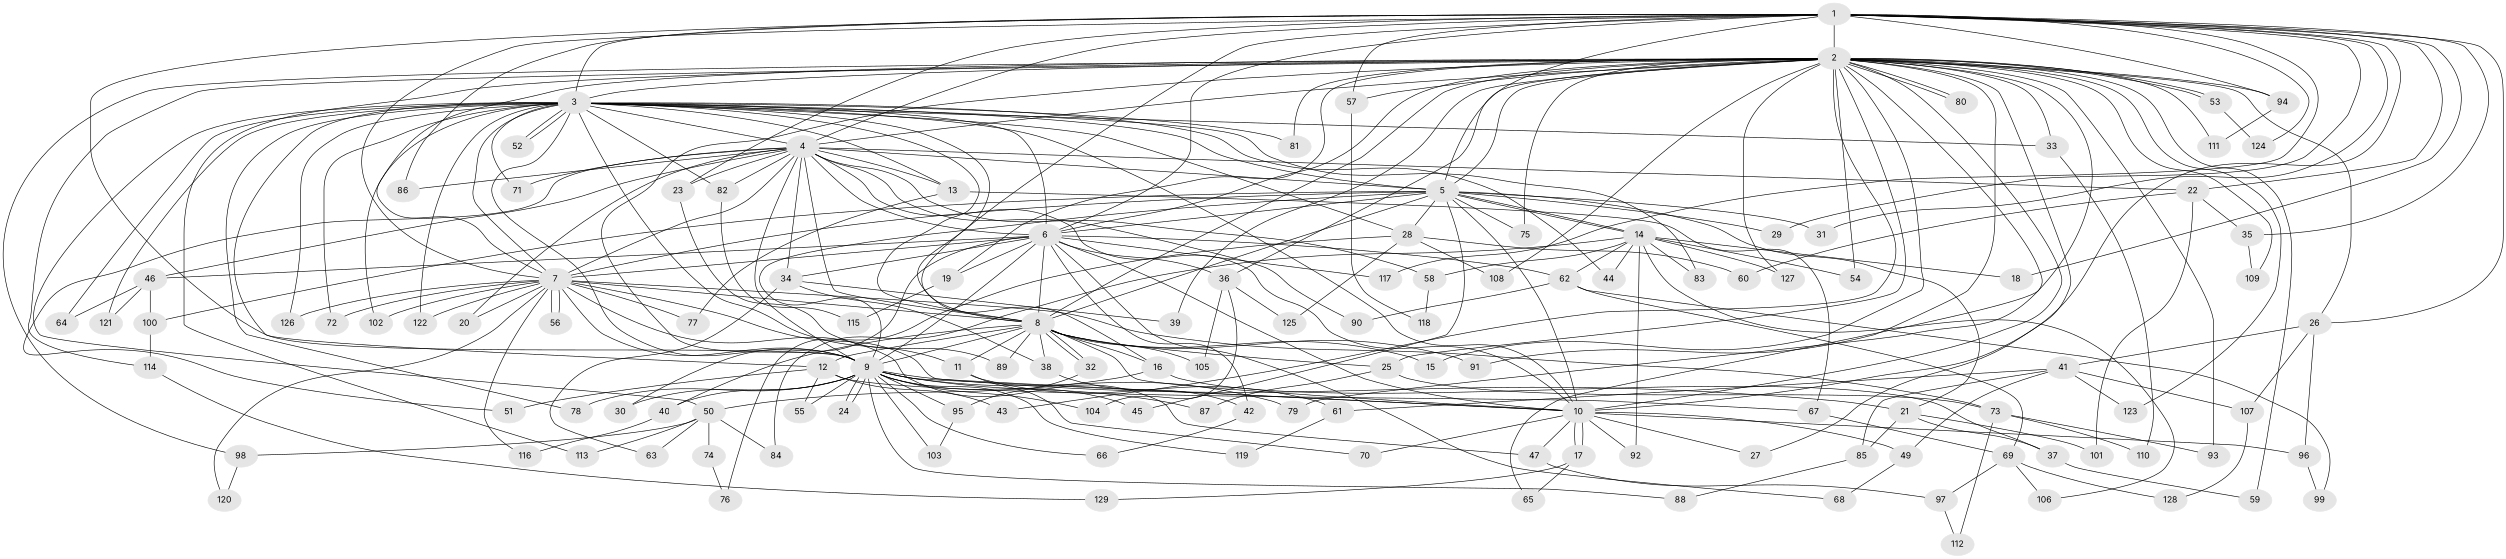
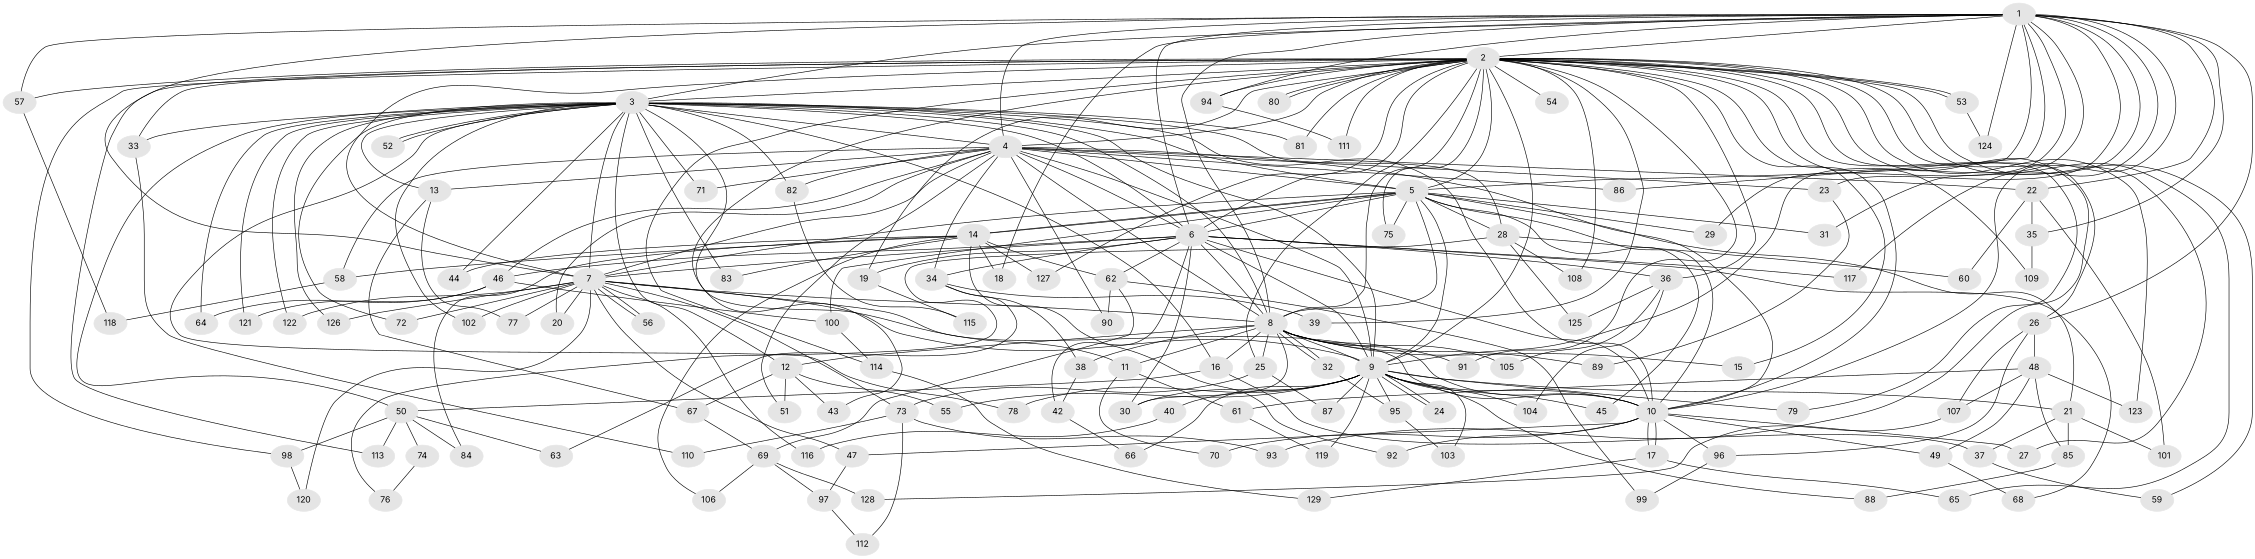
(1748, 256) -> none
(793, 359) -> (1235, 394)
(2063, 368) -> (2034, 368)
